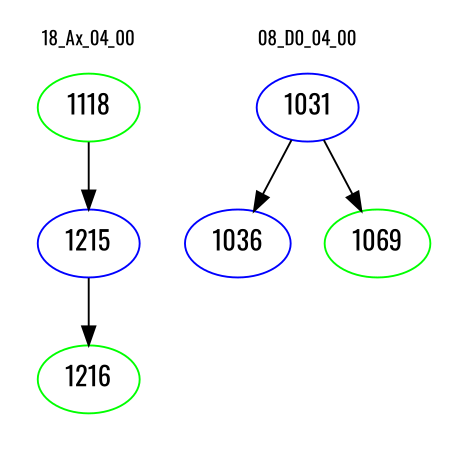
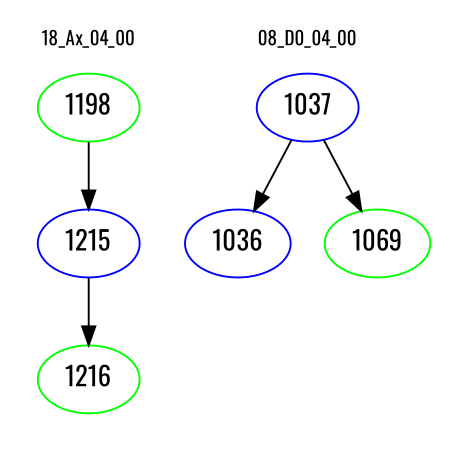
(89, 108) -> (89, 108)
(308, 108) -> (308, 108)
